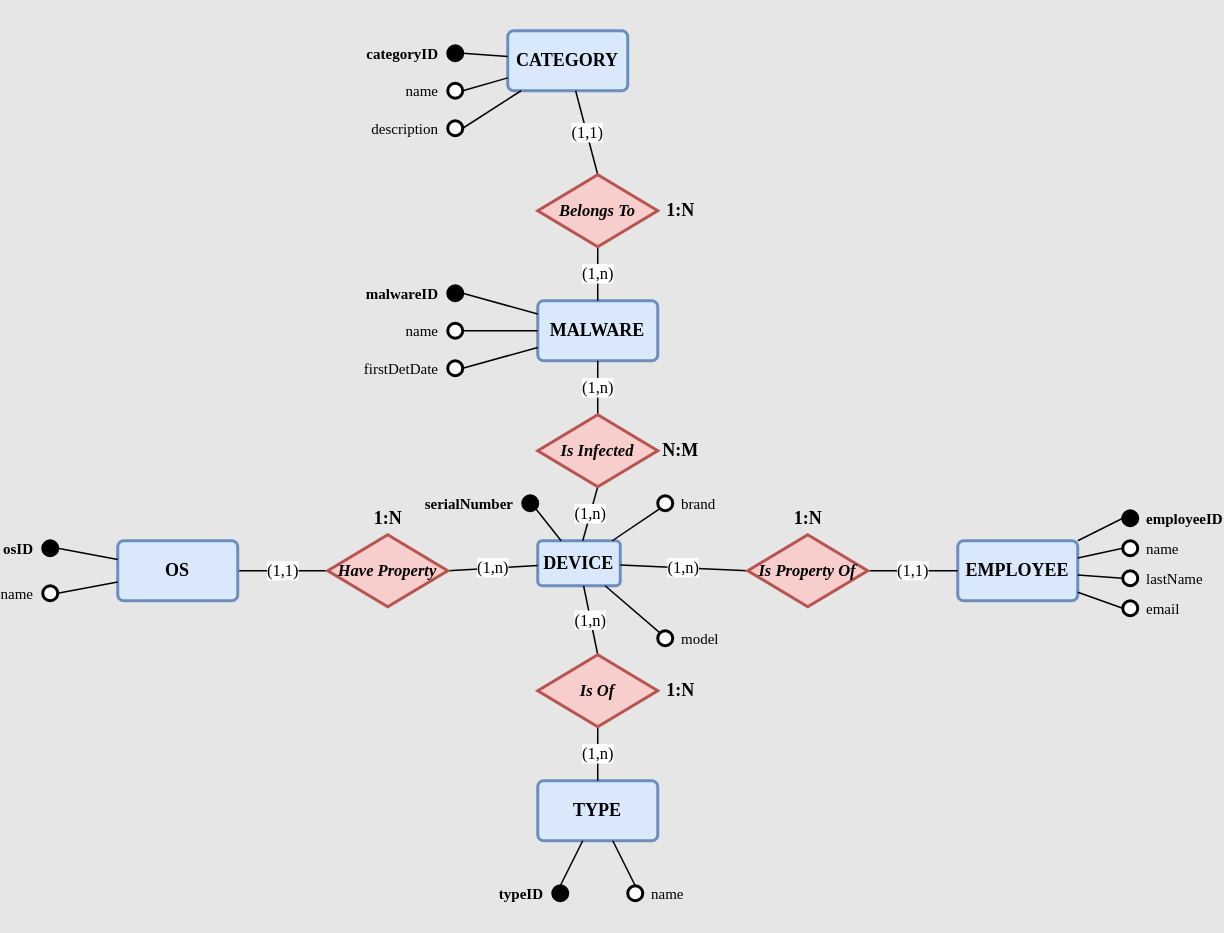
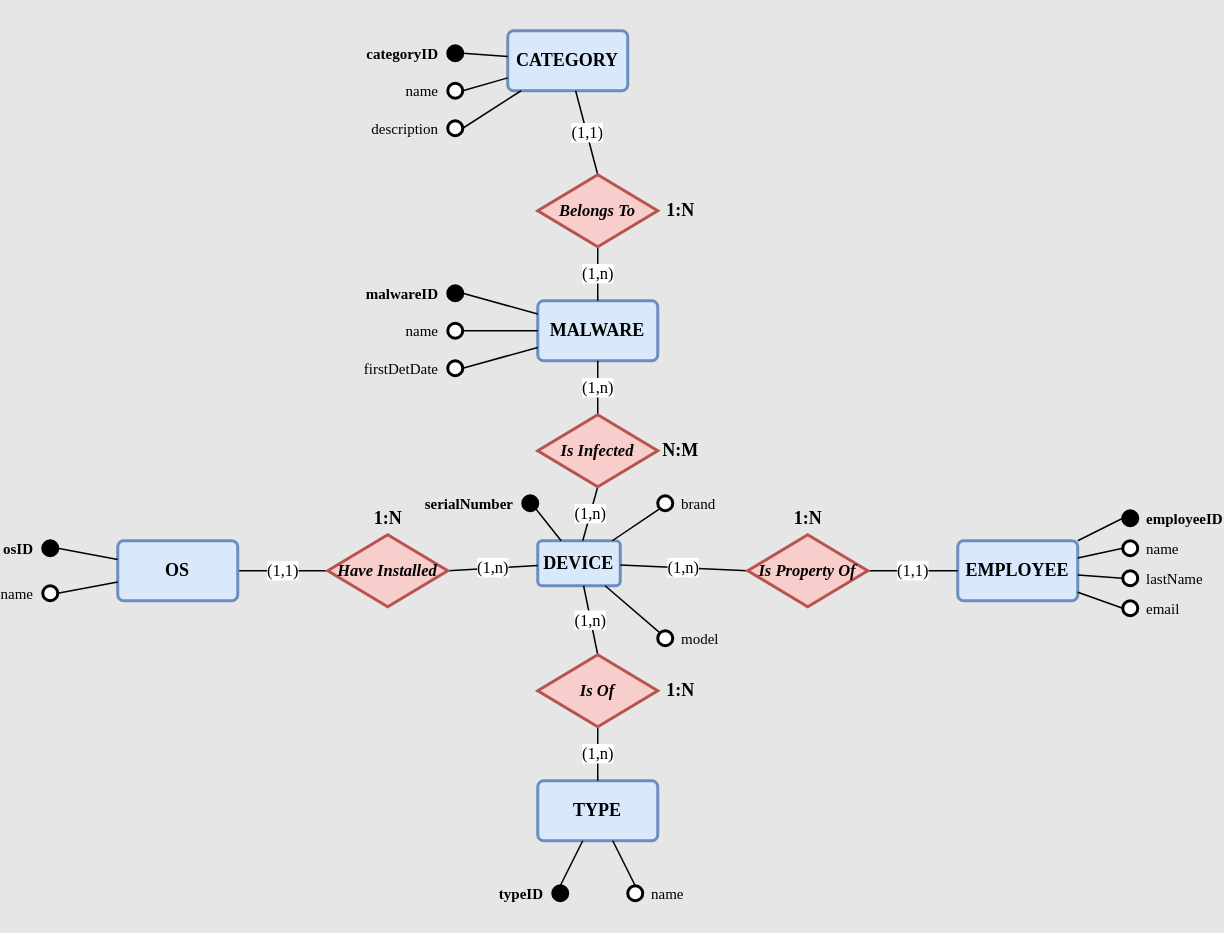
(388, 571) -> (388, 571)
